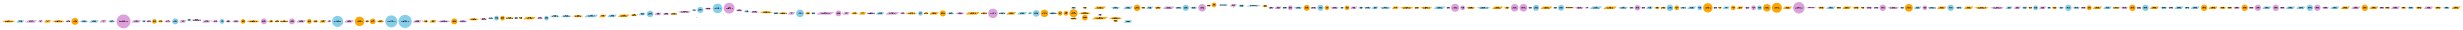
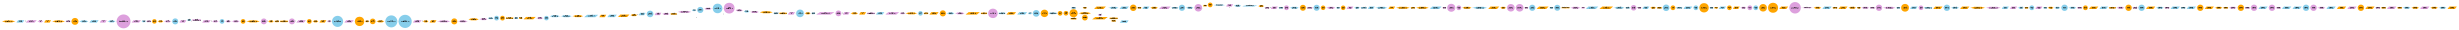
(1116, 18) -> (1114, 18)
